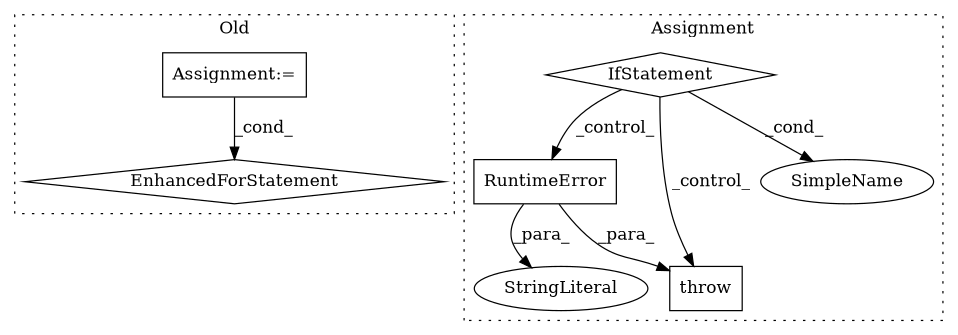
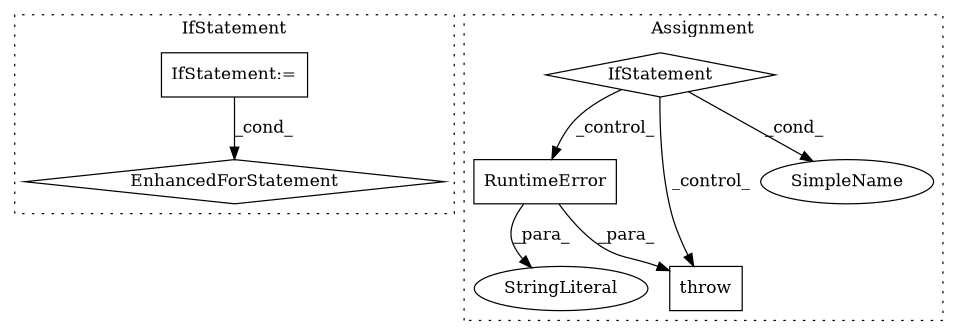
(235, 29) -> (235, 29)
(235, 75) -> (235, 75)
